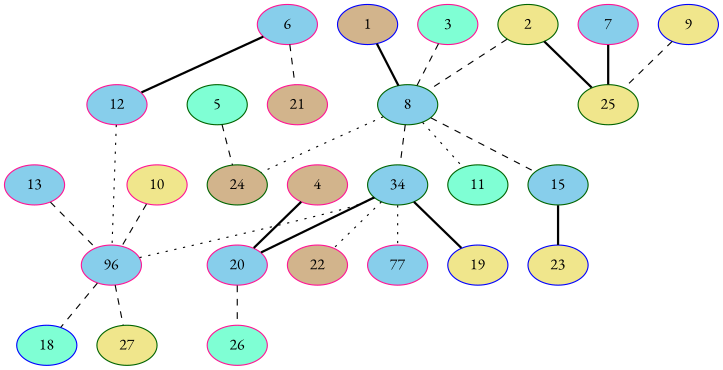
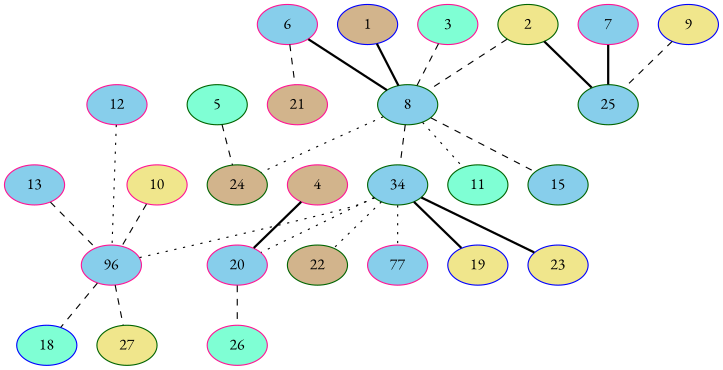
(202, 65) -> (348, 65)
(608, 105) -> (608, 105)
(318, 225) -> (318, 225)
(558, 225) -> (478, 225)
(317, 265) -> (317, 265)
